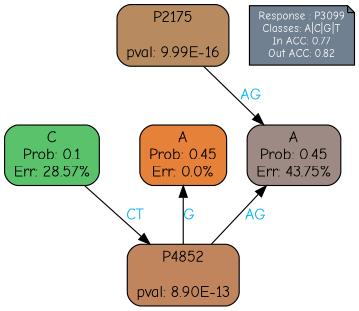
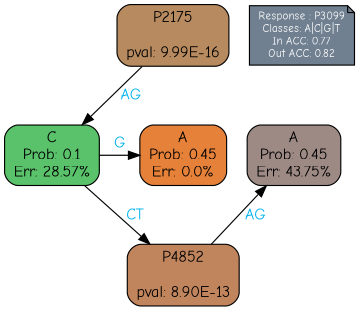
(229, 91) -> (116, 91)
(183, 221) -> (114, 155)
